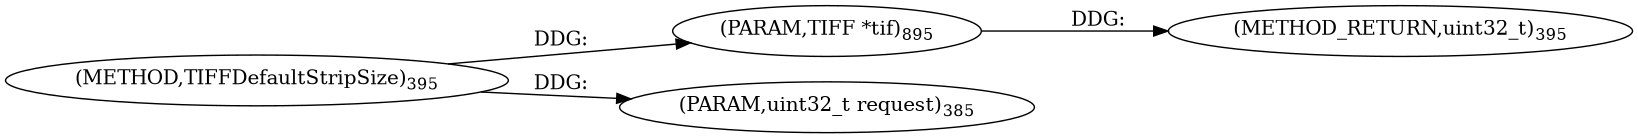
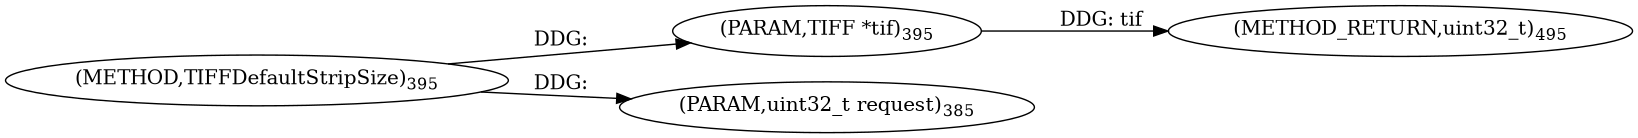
(1101, 20) -> (1101, 20)
(918, 29) -> (918, 29)
(1551, 29) -> (1551, 29)
